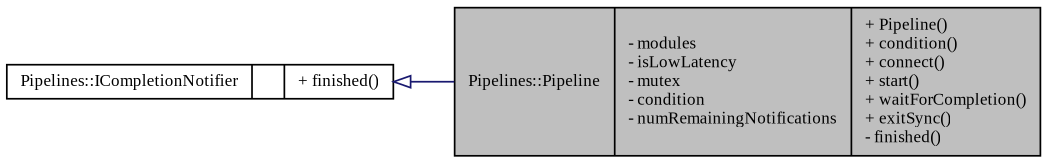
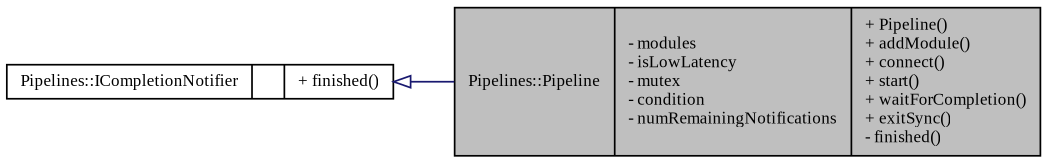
(912, 43) -> (918, 43)
